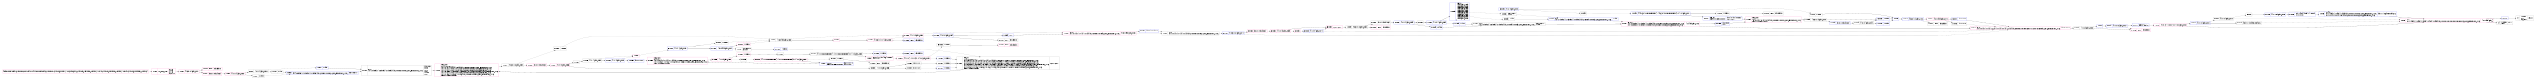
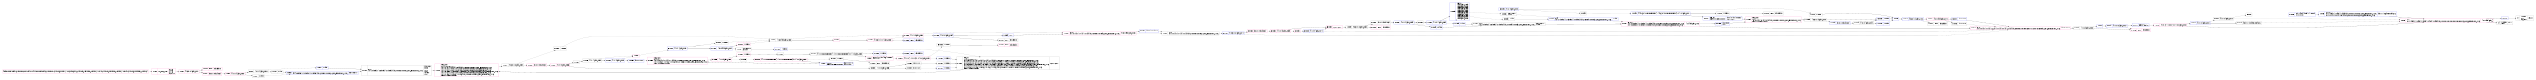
(2275, 15) -> none
(427, 73) -> (427, 73)
